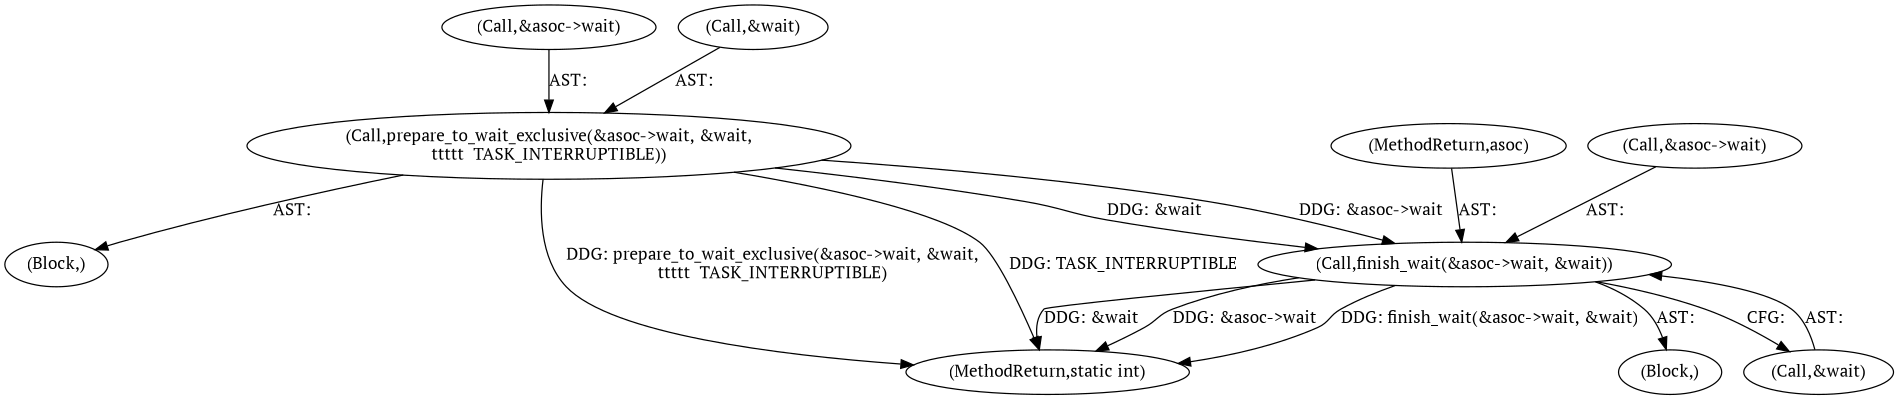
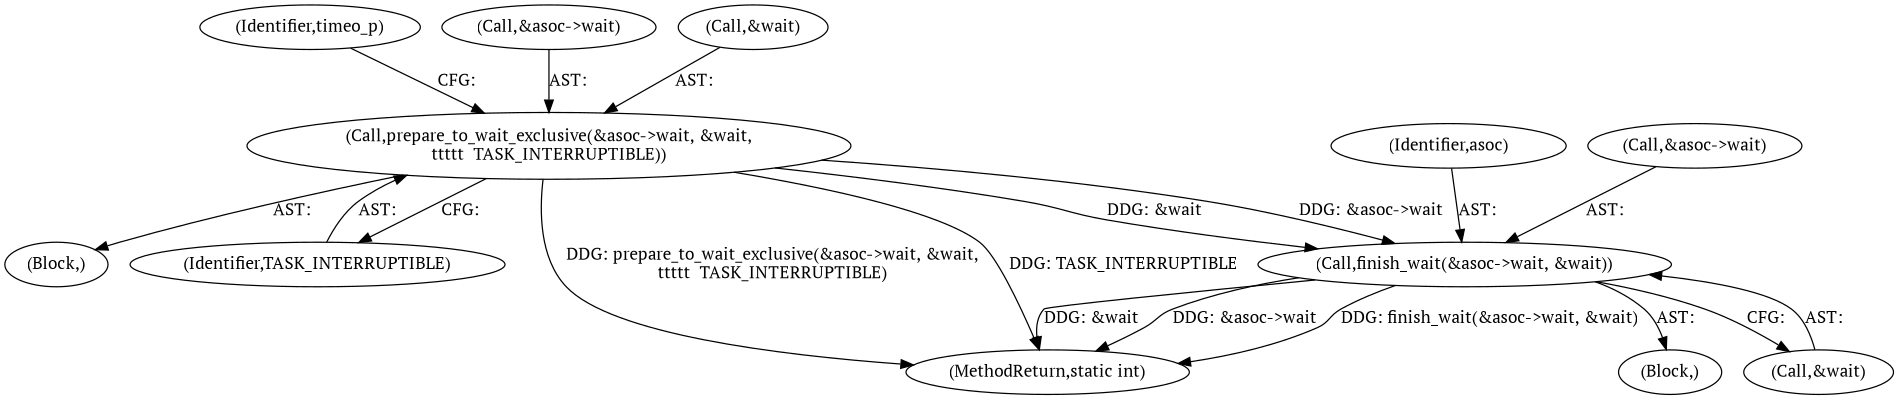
none -> (310, 27)
(1449, 146) -> (1449, 146)
none -> (318, 265)
